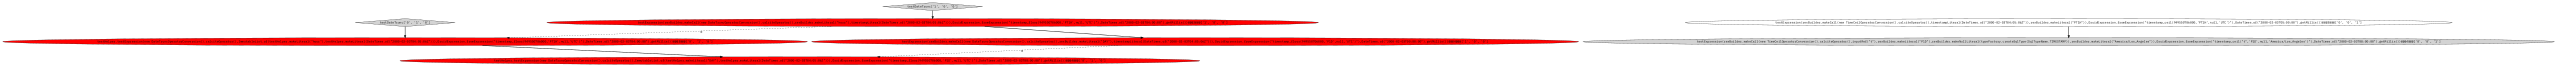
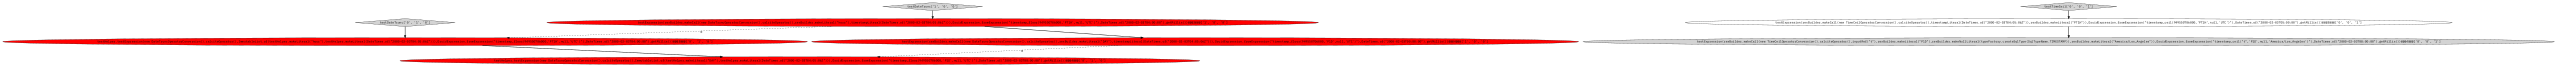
none -> (2069, 7)
